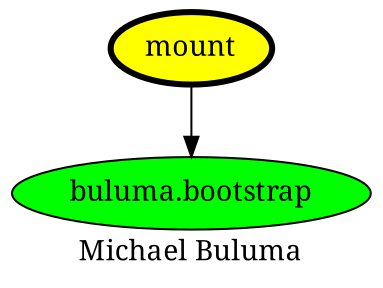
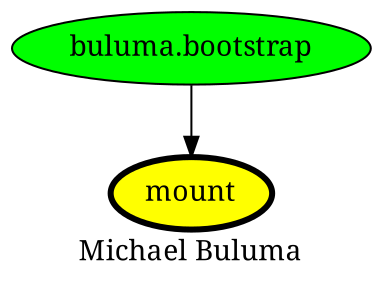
(191, 111) -> (191, 111)
